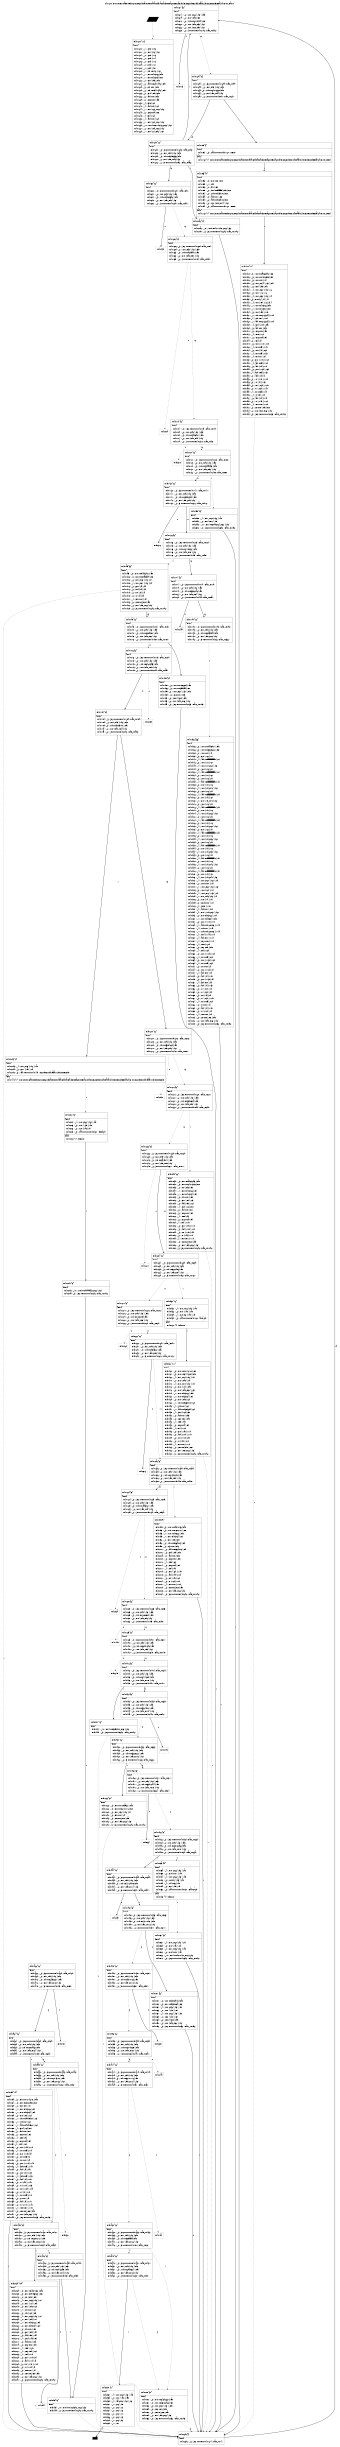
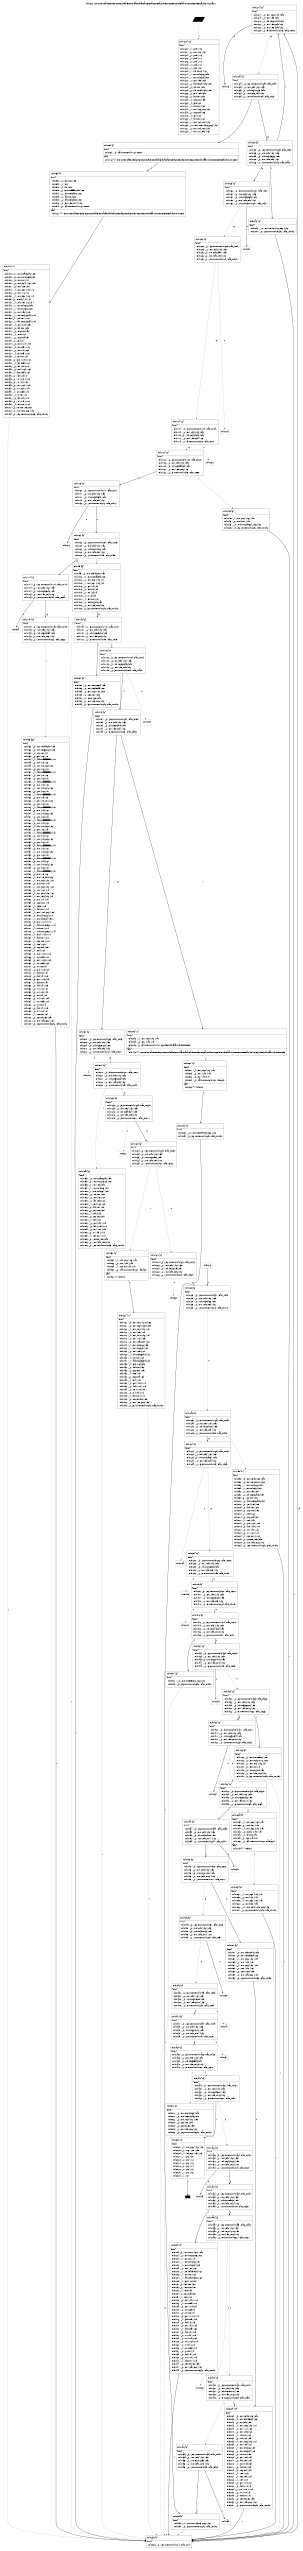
(147, 1414) -> (207, 1276)
(193, 2230) -> (256, 2193)
(145, 2334) -> (223, 2123)
